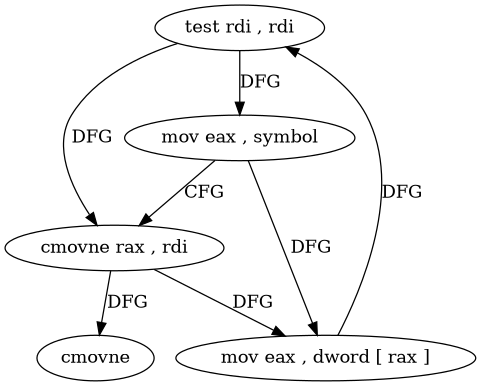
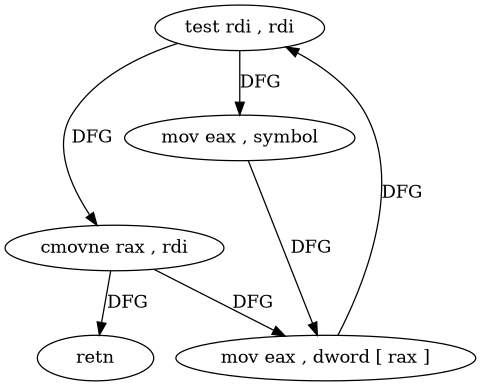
(182, 189) -> none
(96, 358) -> (96, 358)
